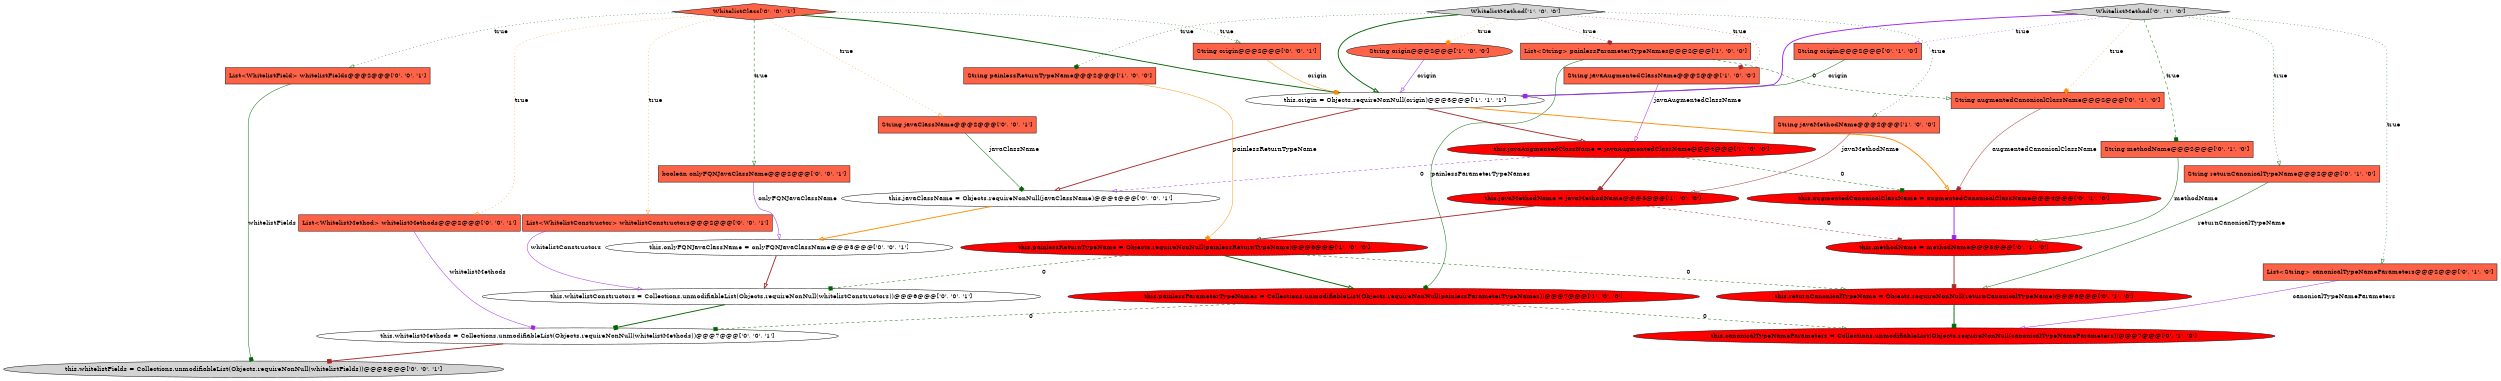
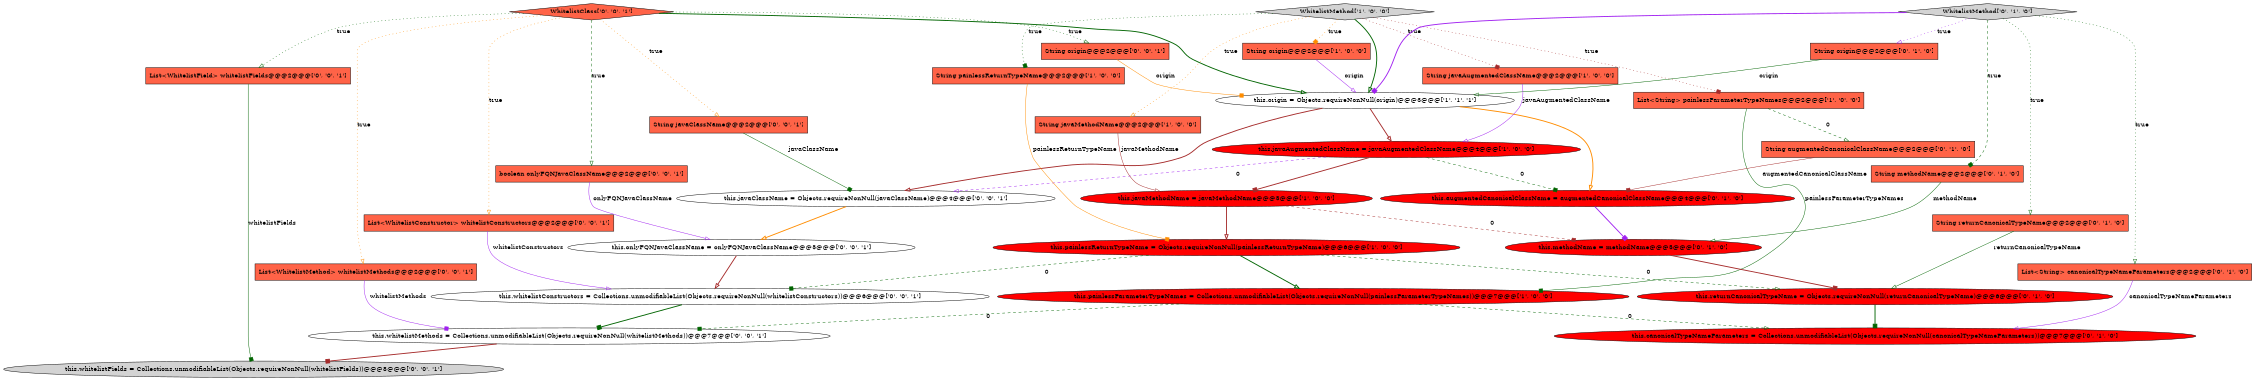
(1812, 21) -> (1214, 50)
(1429, 51) -> (1306, 51)
(2101, 54) -> none
